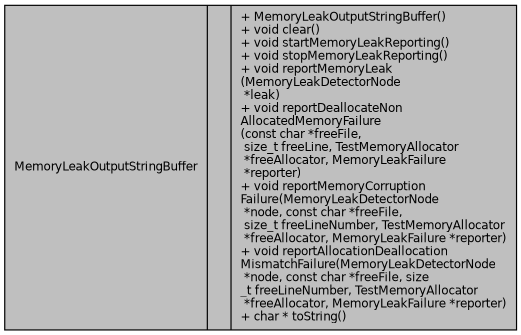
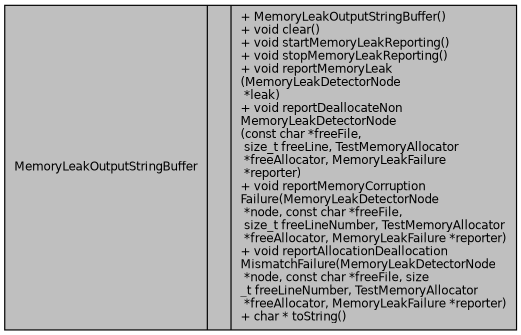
(311, 121) -> (319, 121)
